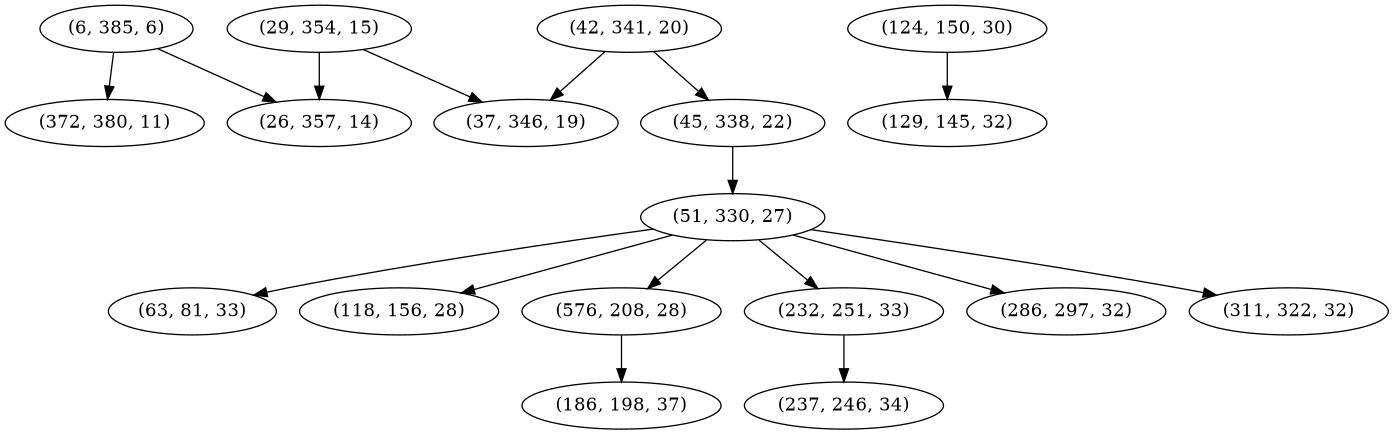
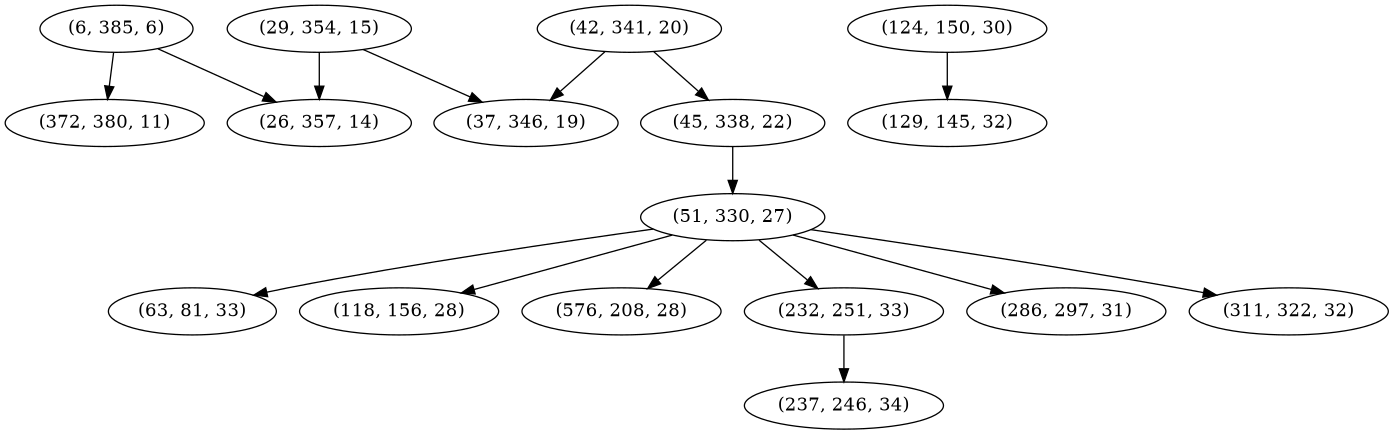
(1066, 311) -> (1066, 311)
(622, 406) -> none
